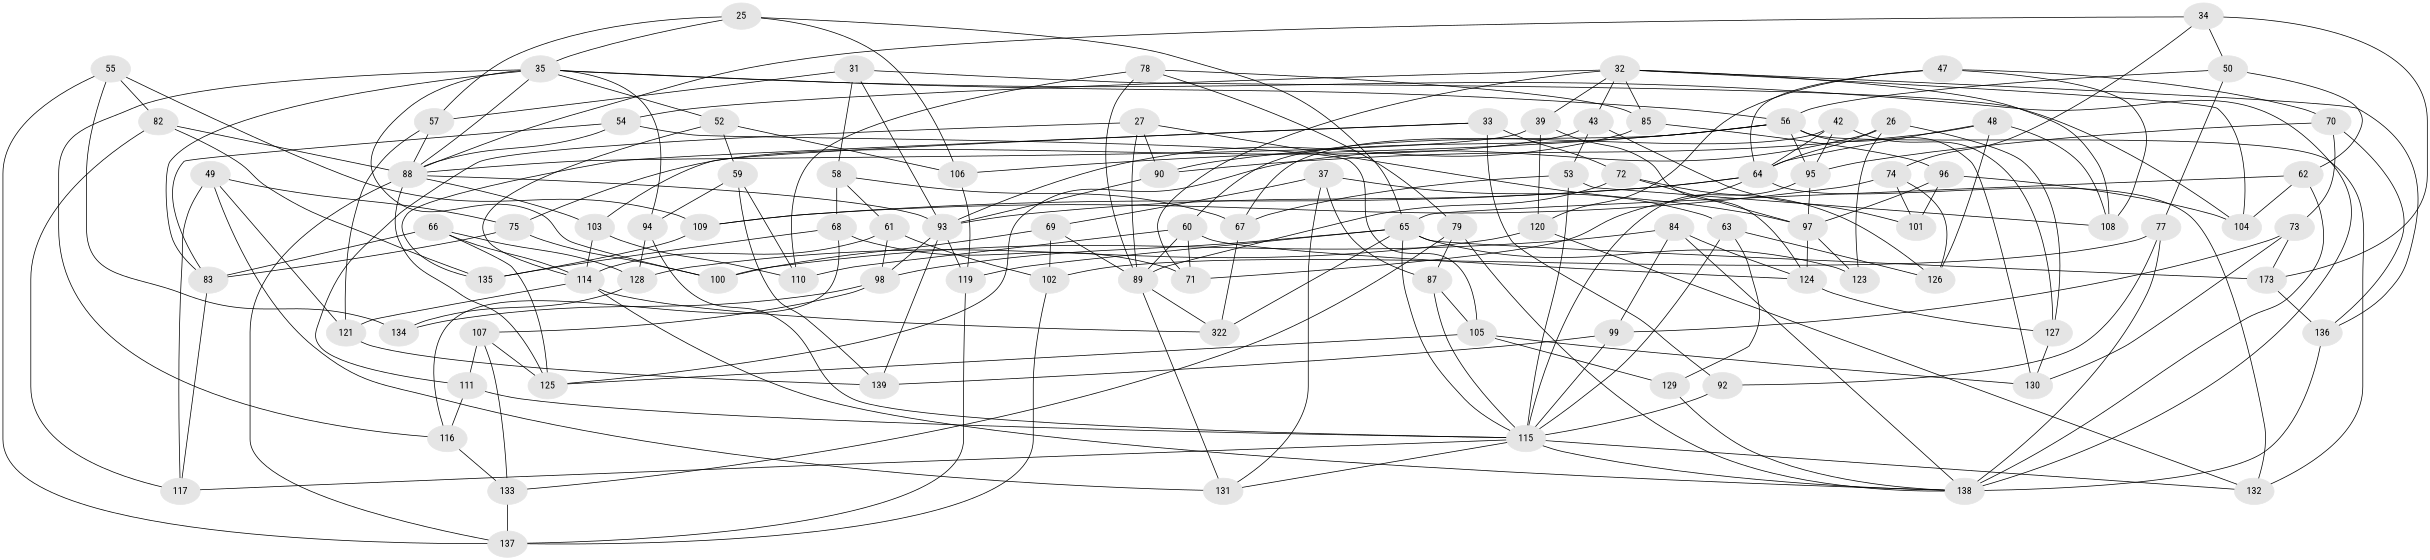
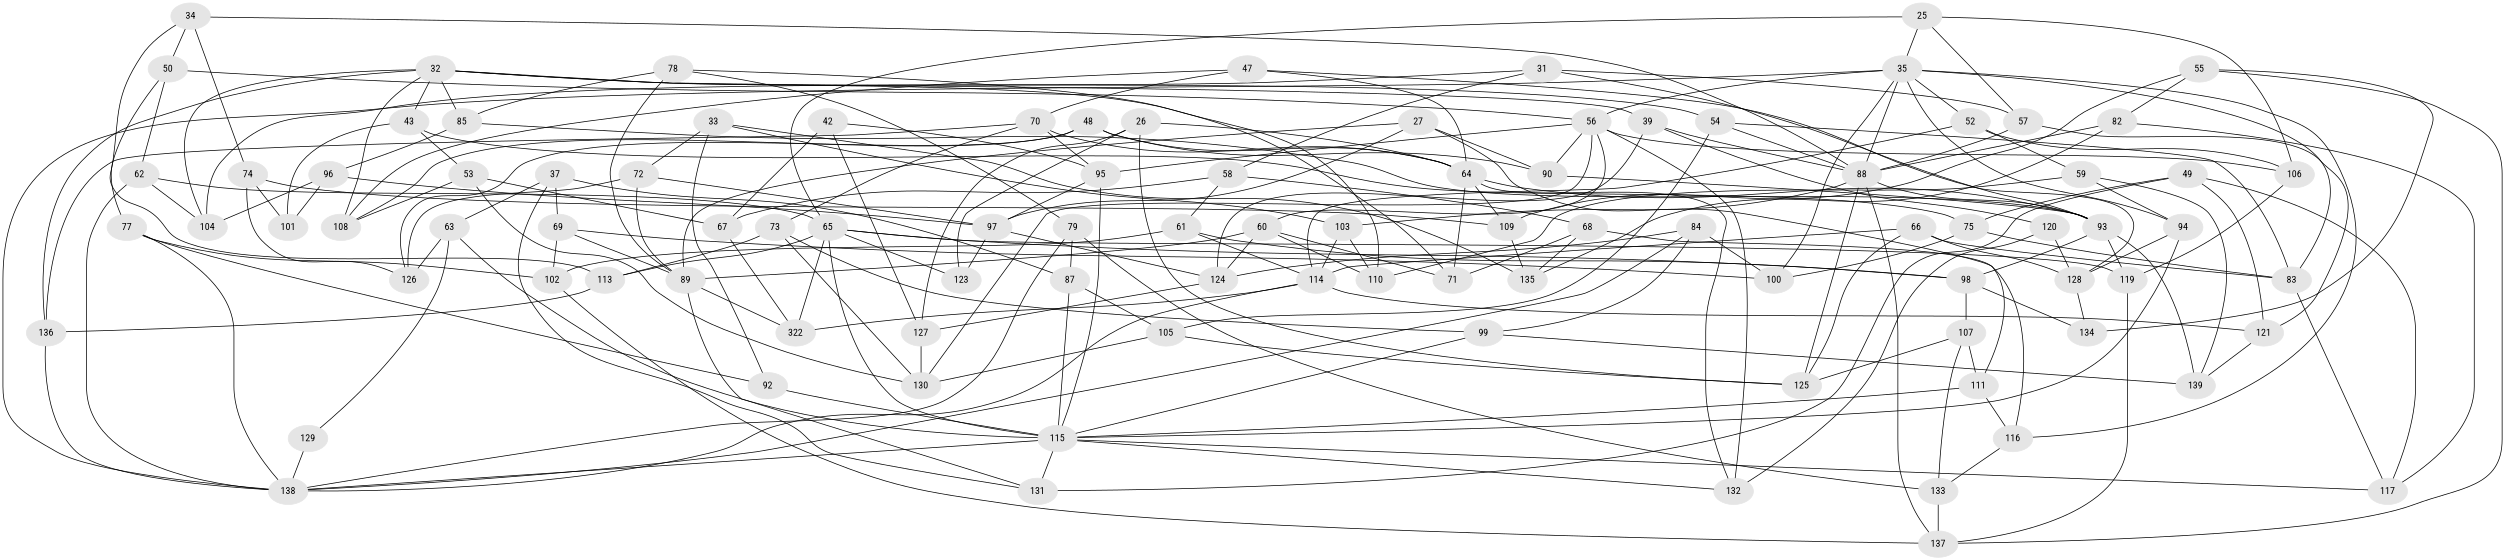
(1727, 121) -> (1650, 96)
(1786, 156) -> (1169, 152)
(2267, 280) -> (605, 280)
(1551, 307) -> (676, 304)
(1565, 357) -> none
